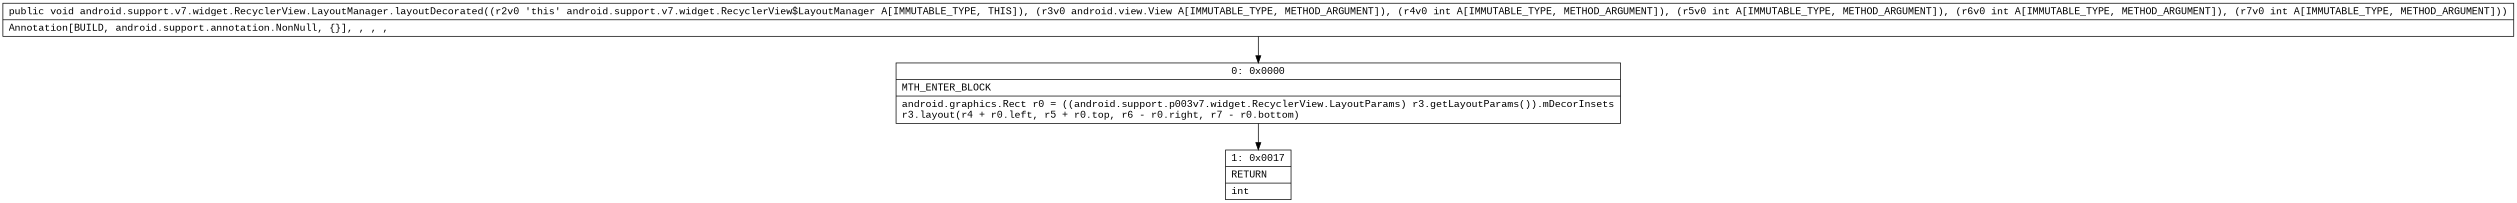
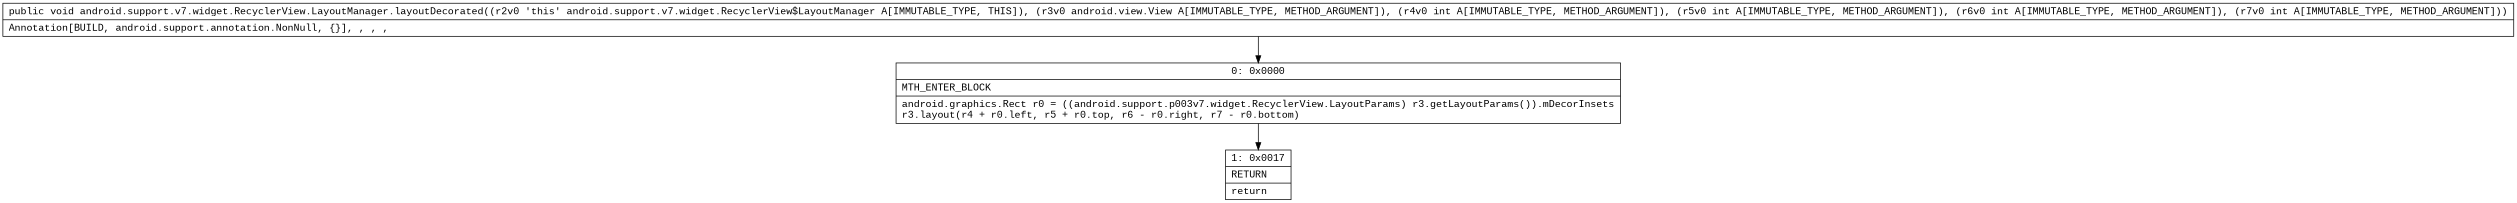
(1240, 191) -> (1249, 191)
